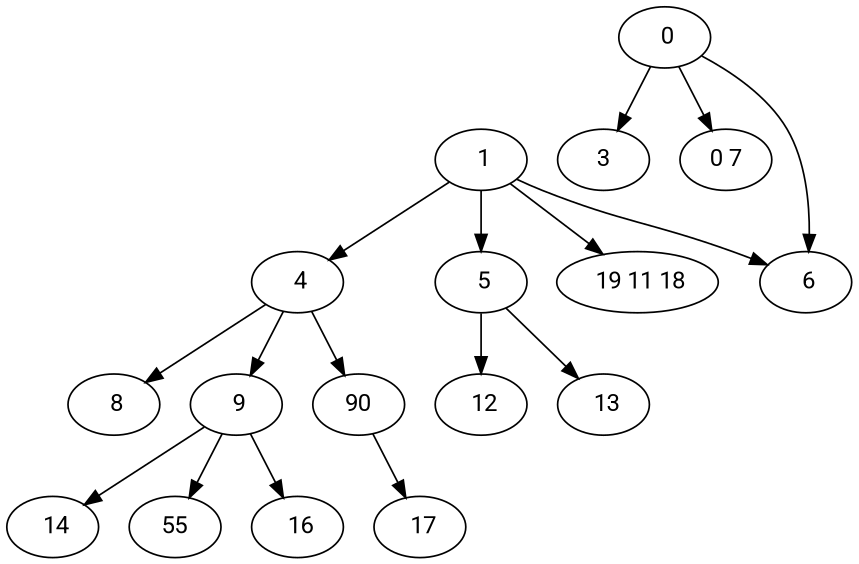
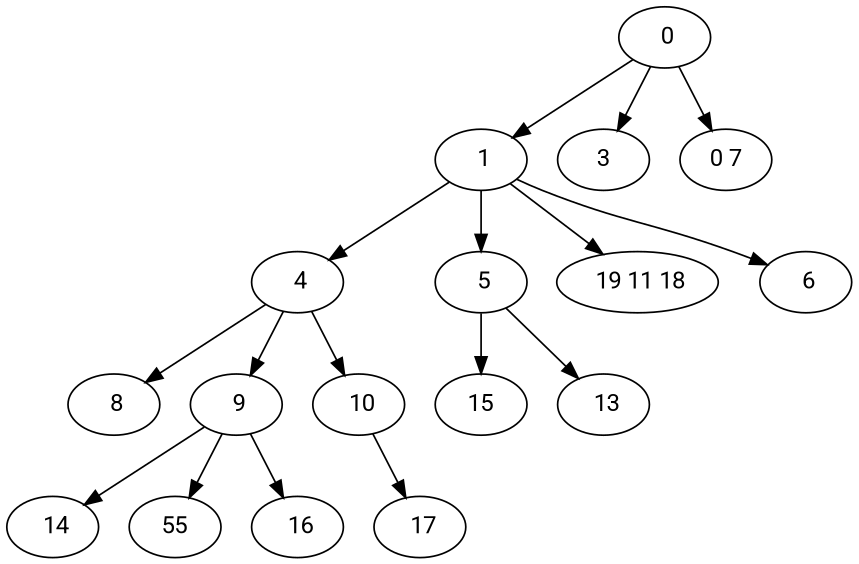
(786, 127) -> (580, 94)
(359, 405) -> (359, 405)
(481, 405) -> (481, 405)
